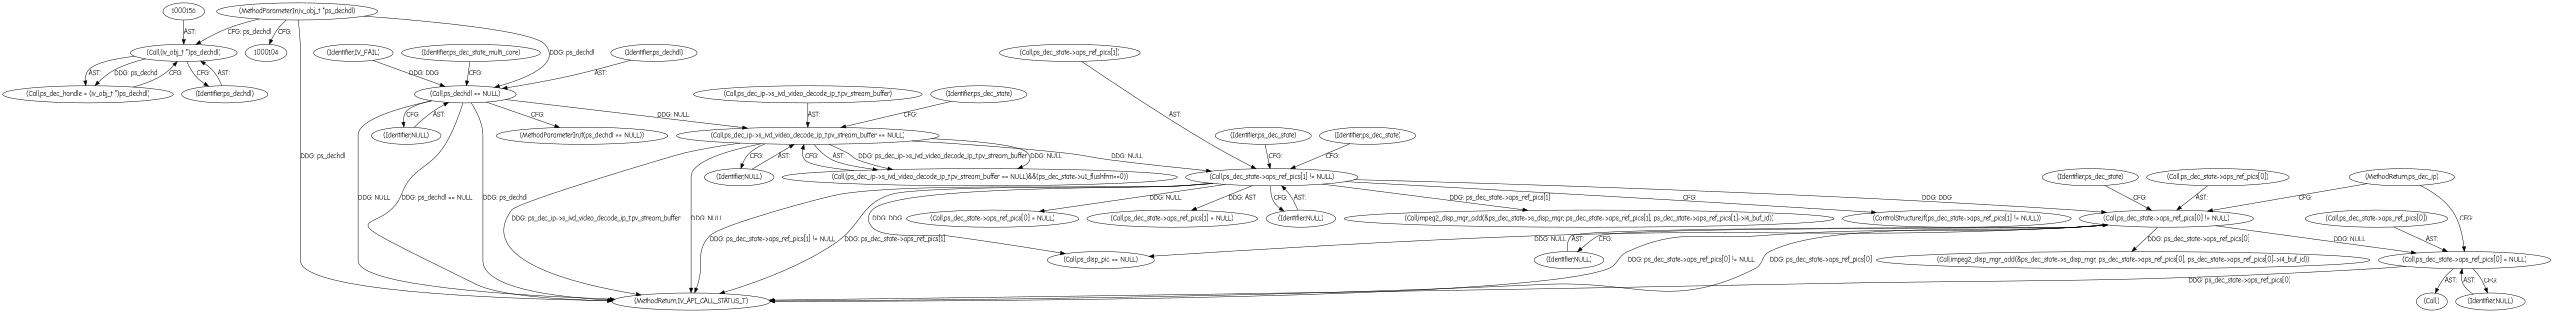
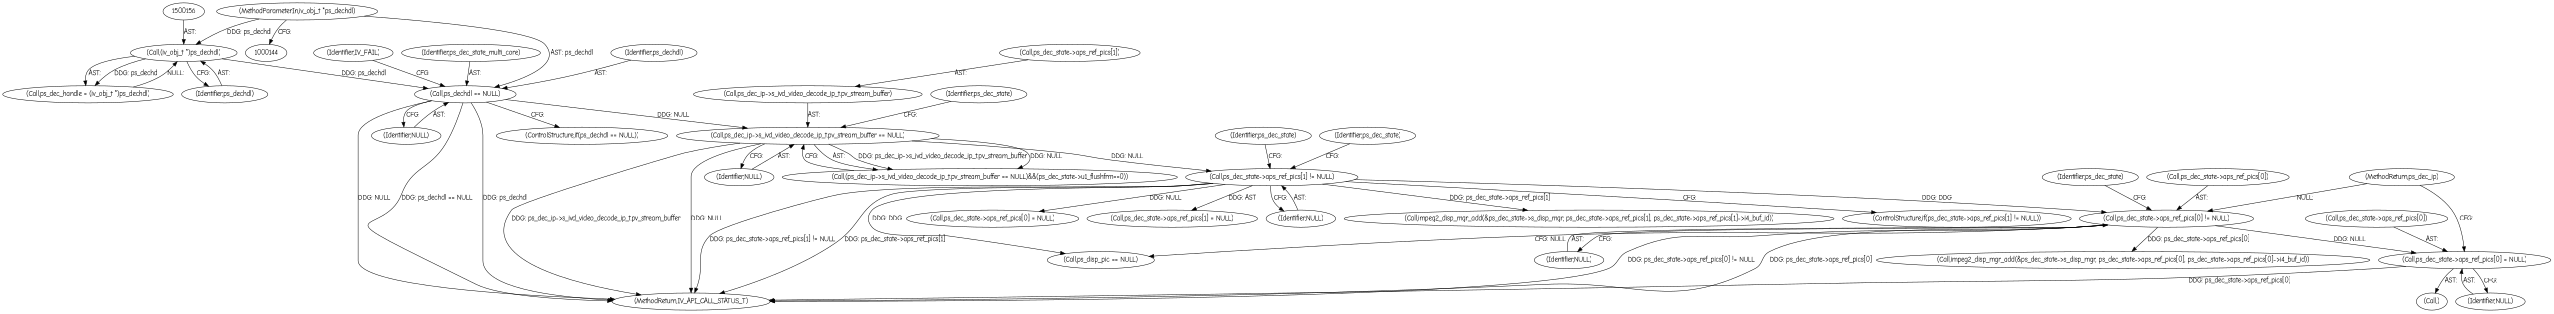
(184, 11) -> (184, 11)
(249, 32) -> (249, 32)
(266, 53) -> (266, 53)
(572, 53) -> (572, 53)
none -> (323, 73)
(177, 74) -> (177, 74)
(424, 74) -> (424, 74)
(476, 74) -> (476, 74)
(1165, 116) -> (944, 73)
(582, 136) -> (582, 136)
(2306, 198) -> (2306, 198)
(1550, 239) -> (1550, 239)
(331, 279) -> none
